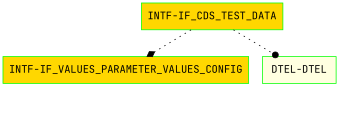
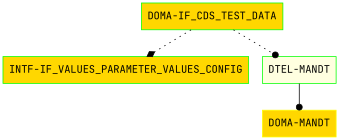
(212, 16) -> (212, 16)
(299, 70) -> (299, 70)
none -> (299, 124)
